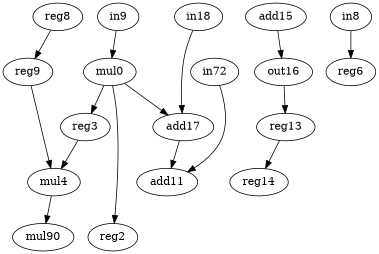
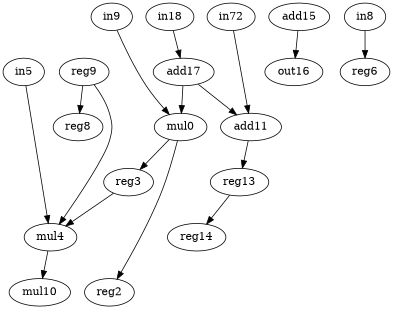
(45, 41) -> (82, 96)
none -> (24, 72)
(285, 96) -> (246, 151)
(143, 97) -> (182, 96)
(43, 237) -> (40, 292)
